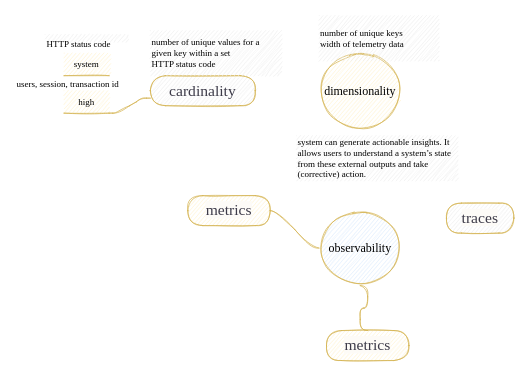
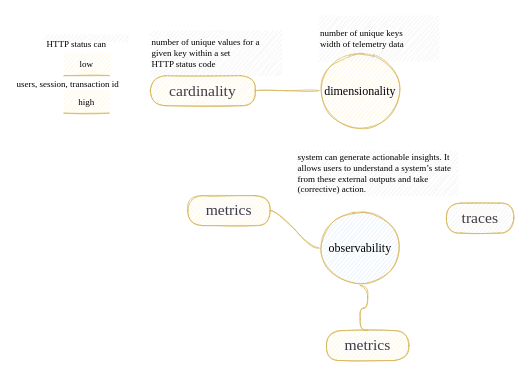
(85, 38) -> (82, 38)
(87, 64) -> (87, 64)
(203, 90) -> (203, 90)
none -> (288, 90)
(132, 104) -> none
(377, 158) -> (377, 173)
